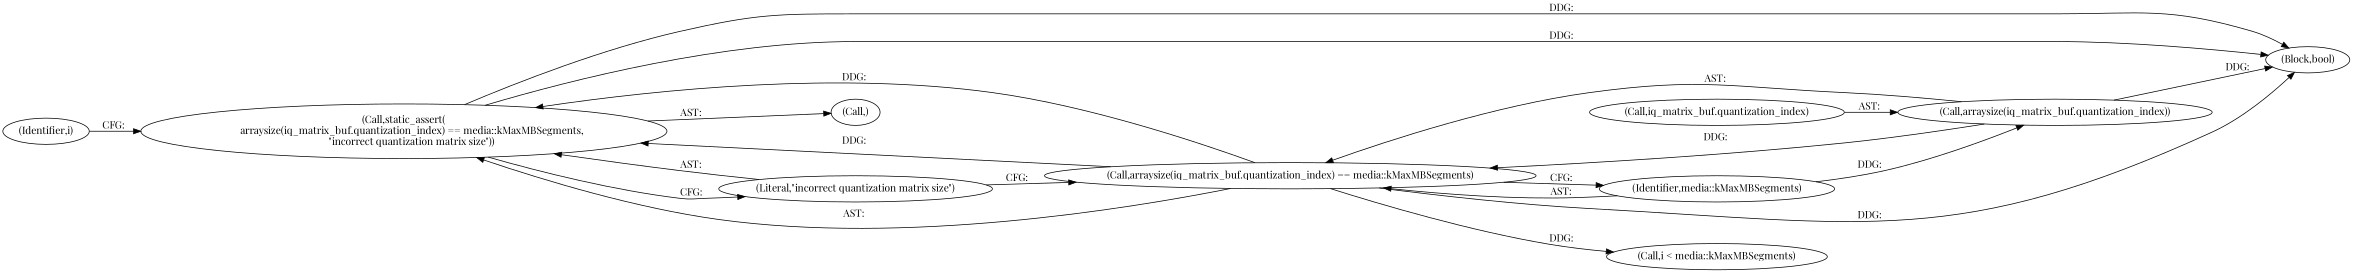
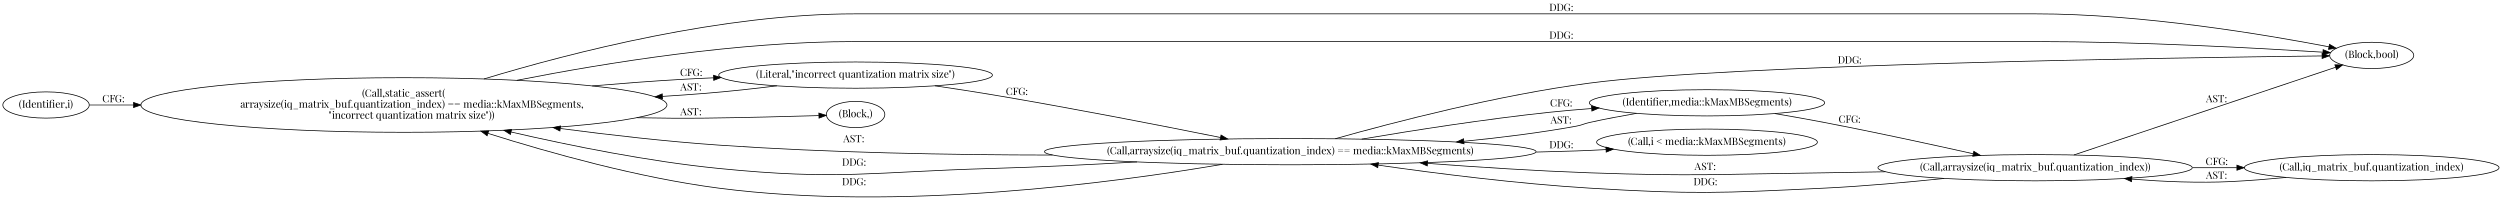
(2239, 67) -> (2218, 100)
(856, 112) -> (856, 114)
(1871, 165) -> (1851, 120)
none -> (2215, 168)
